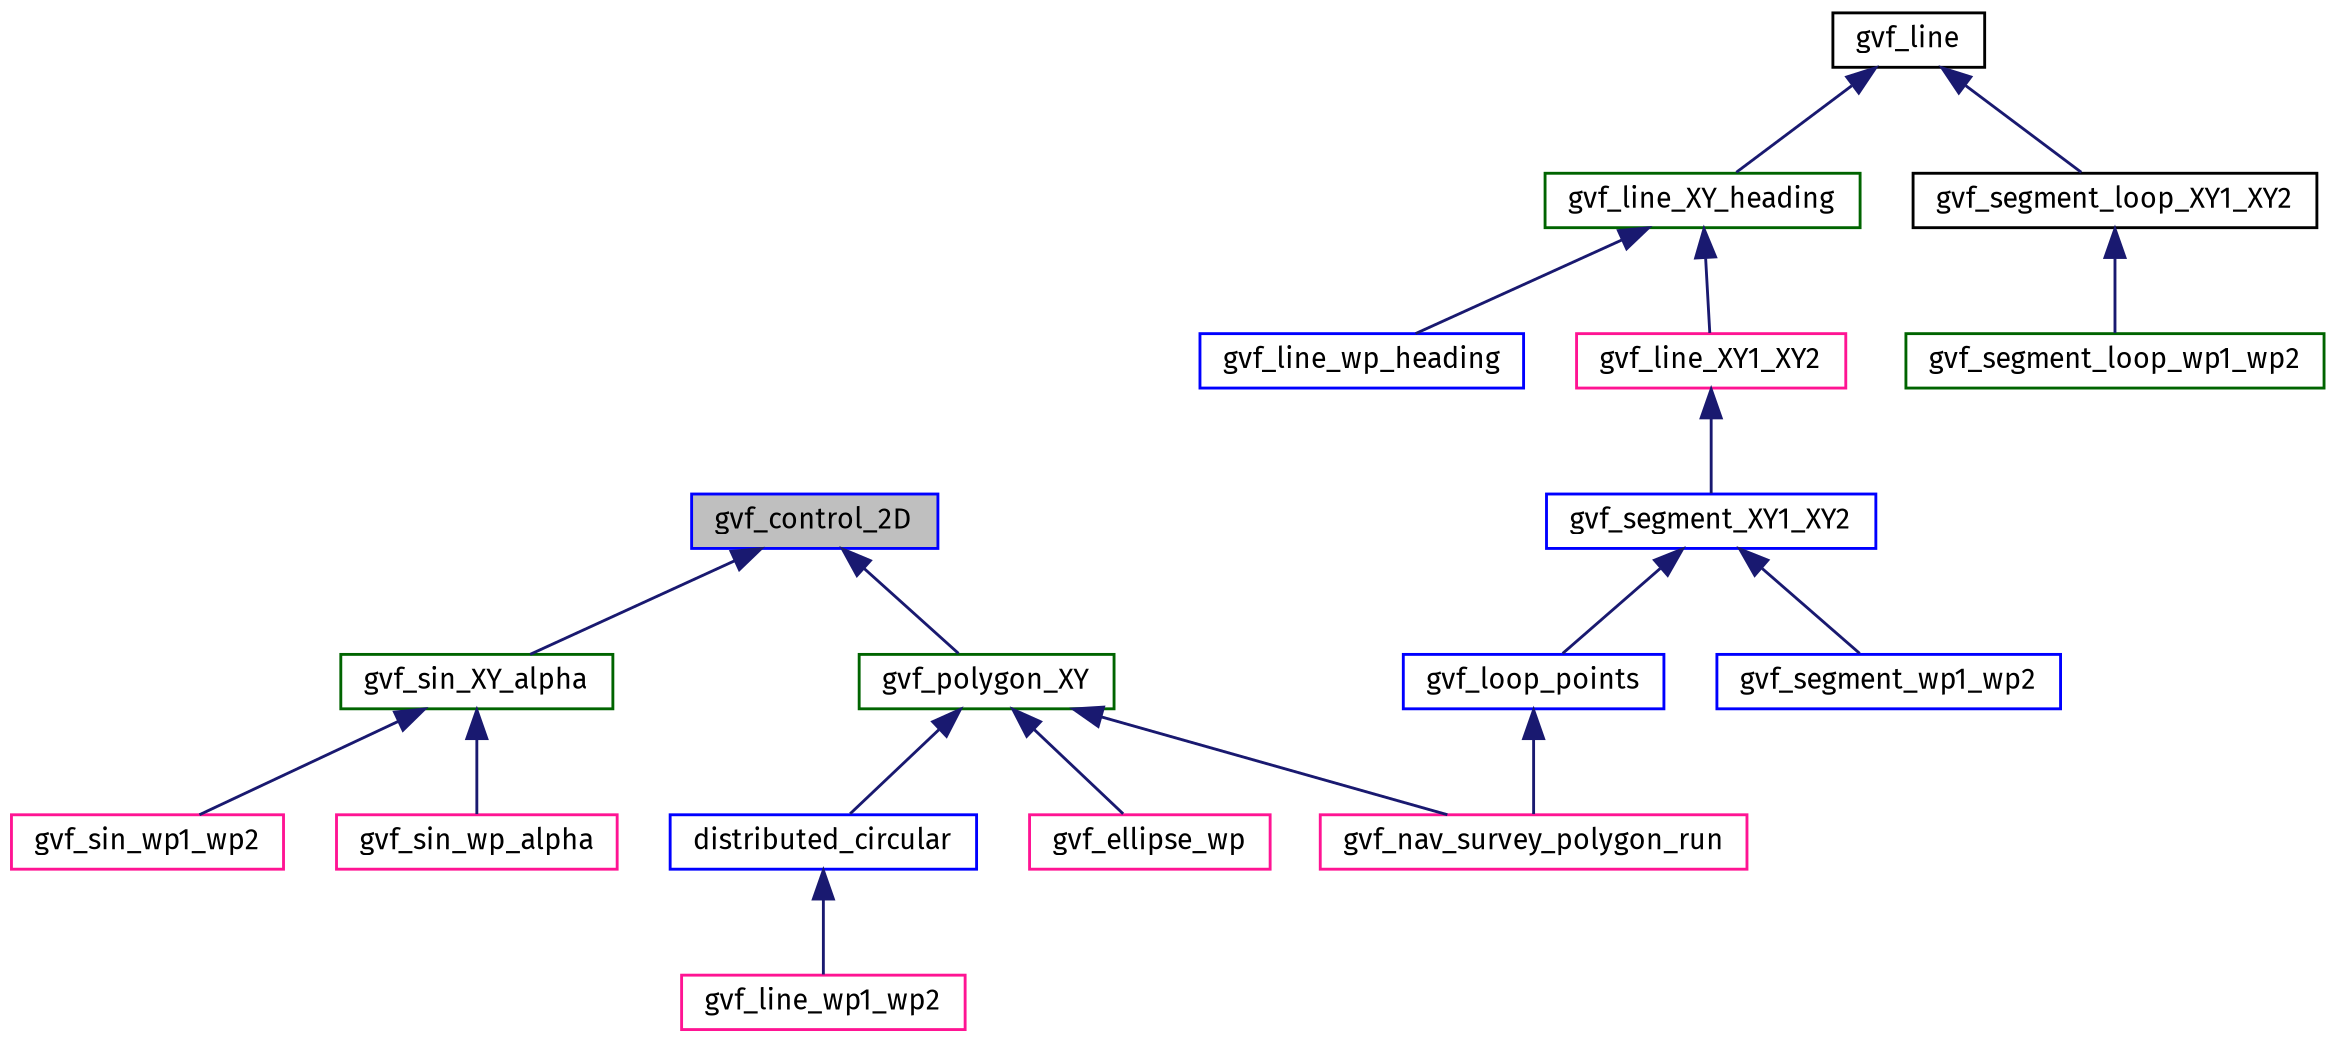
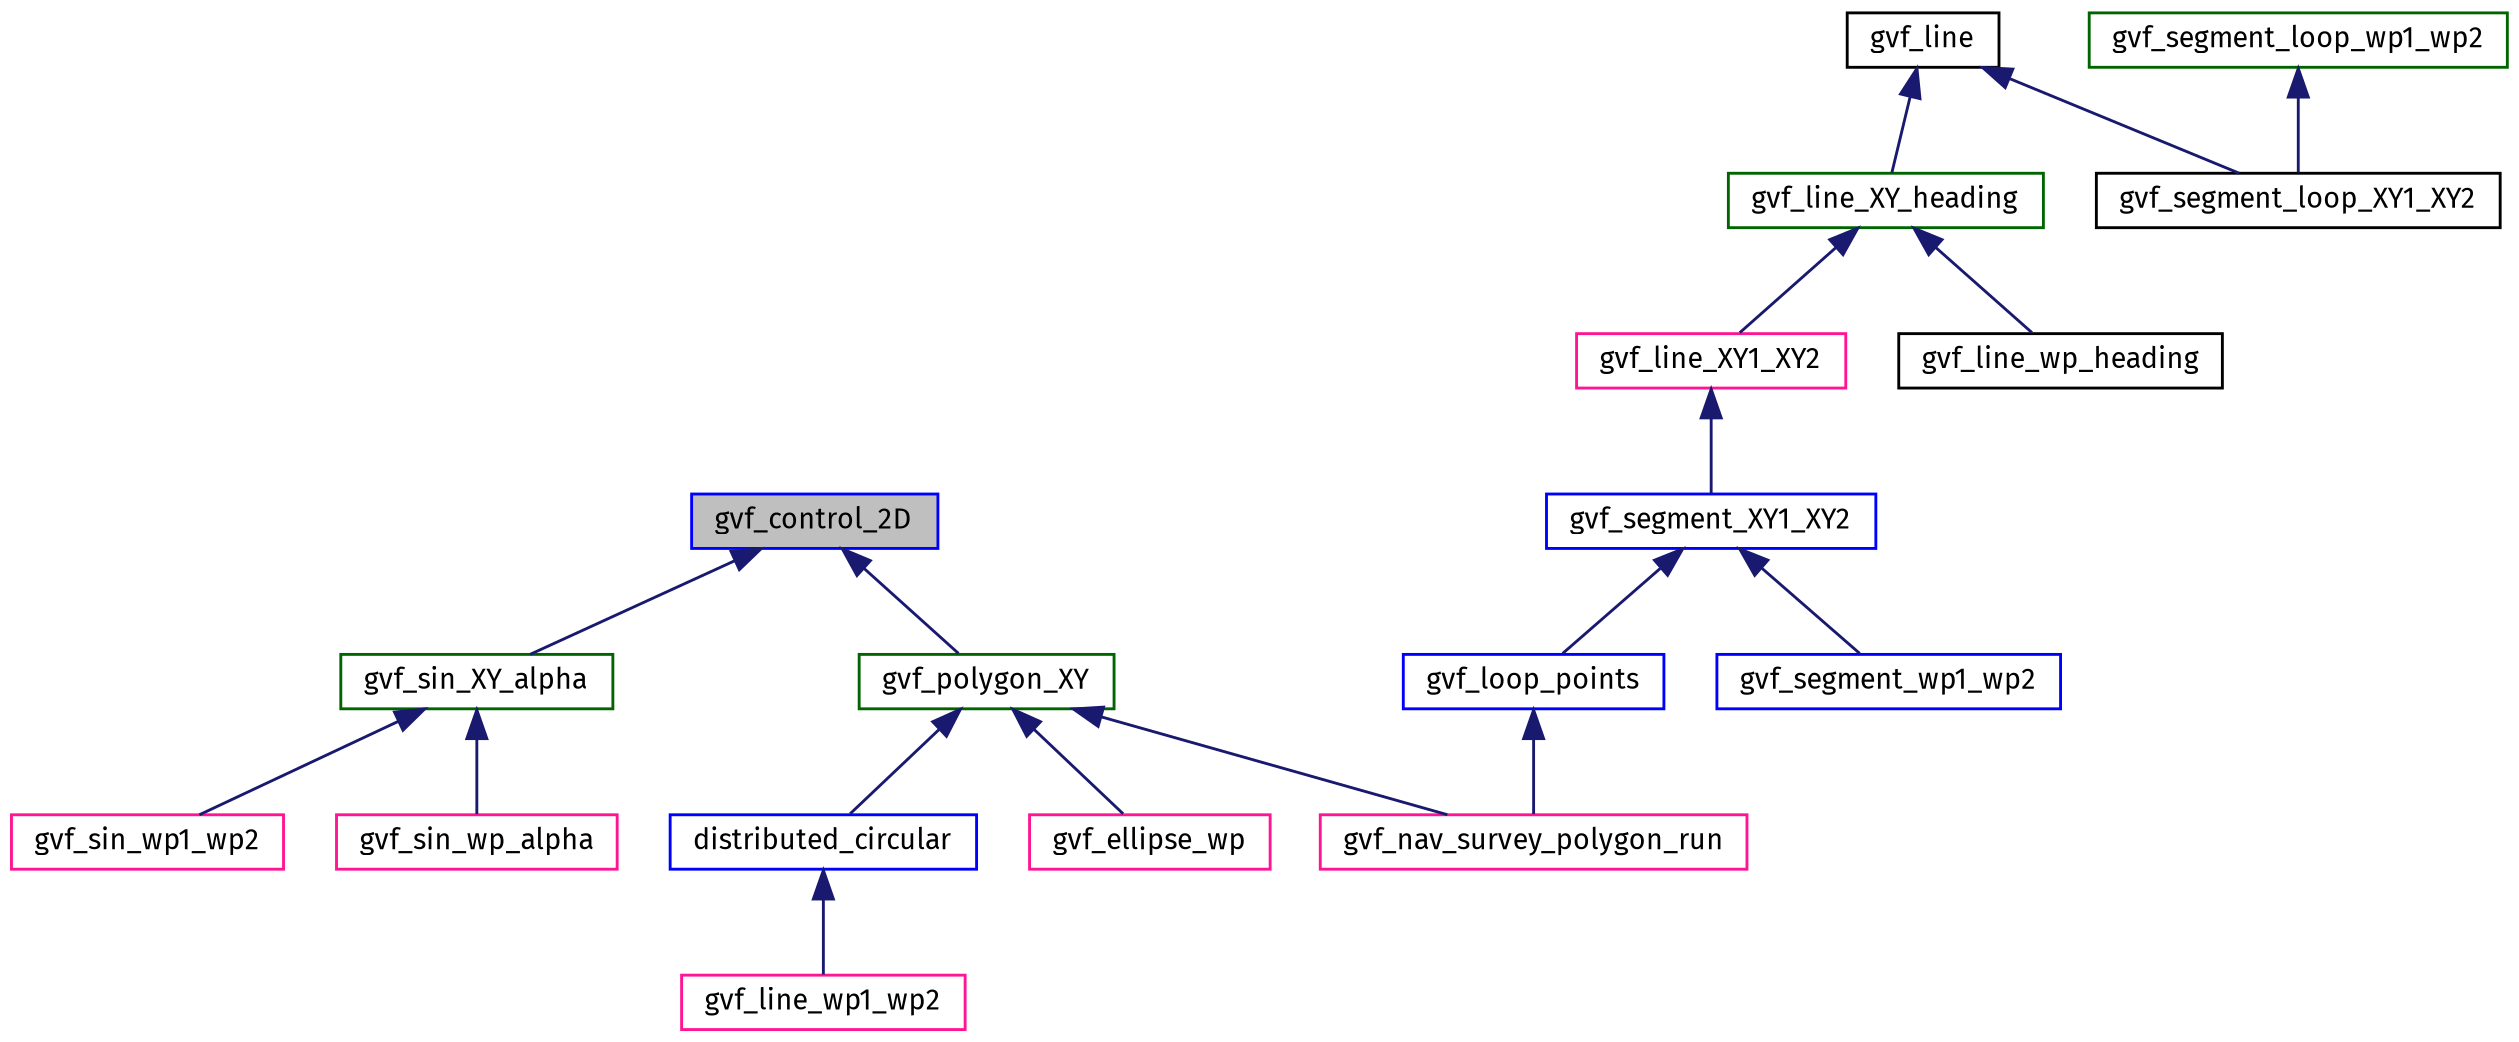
(2115, 296) -> (2298, 135)
(1362, 361) -> (2061, 361)
